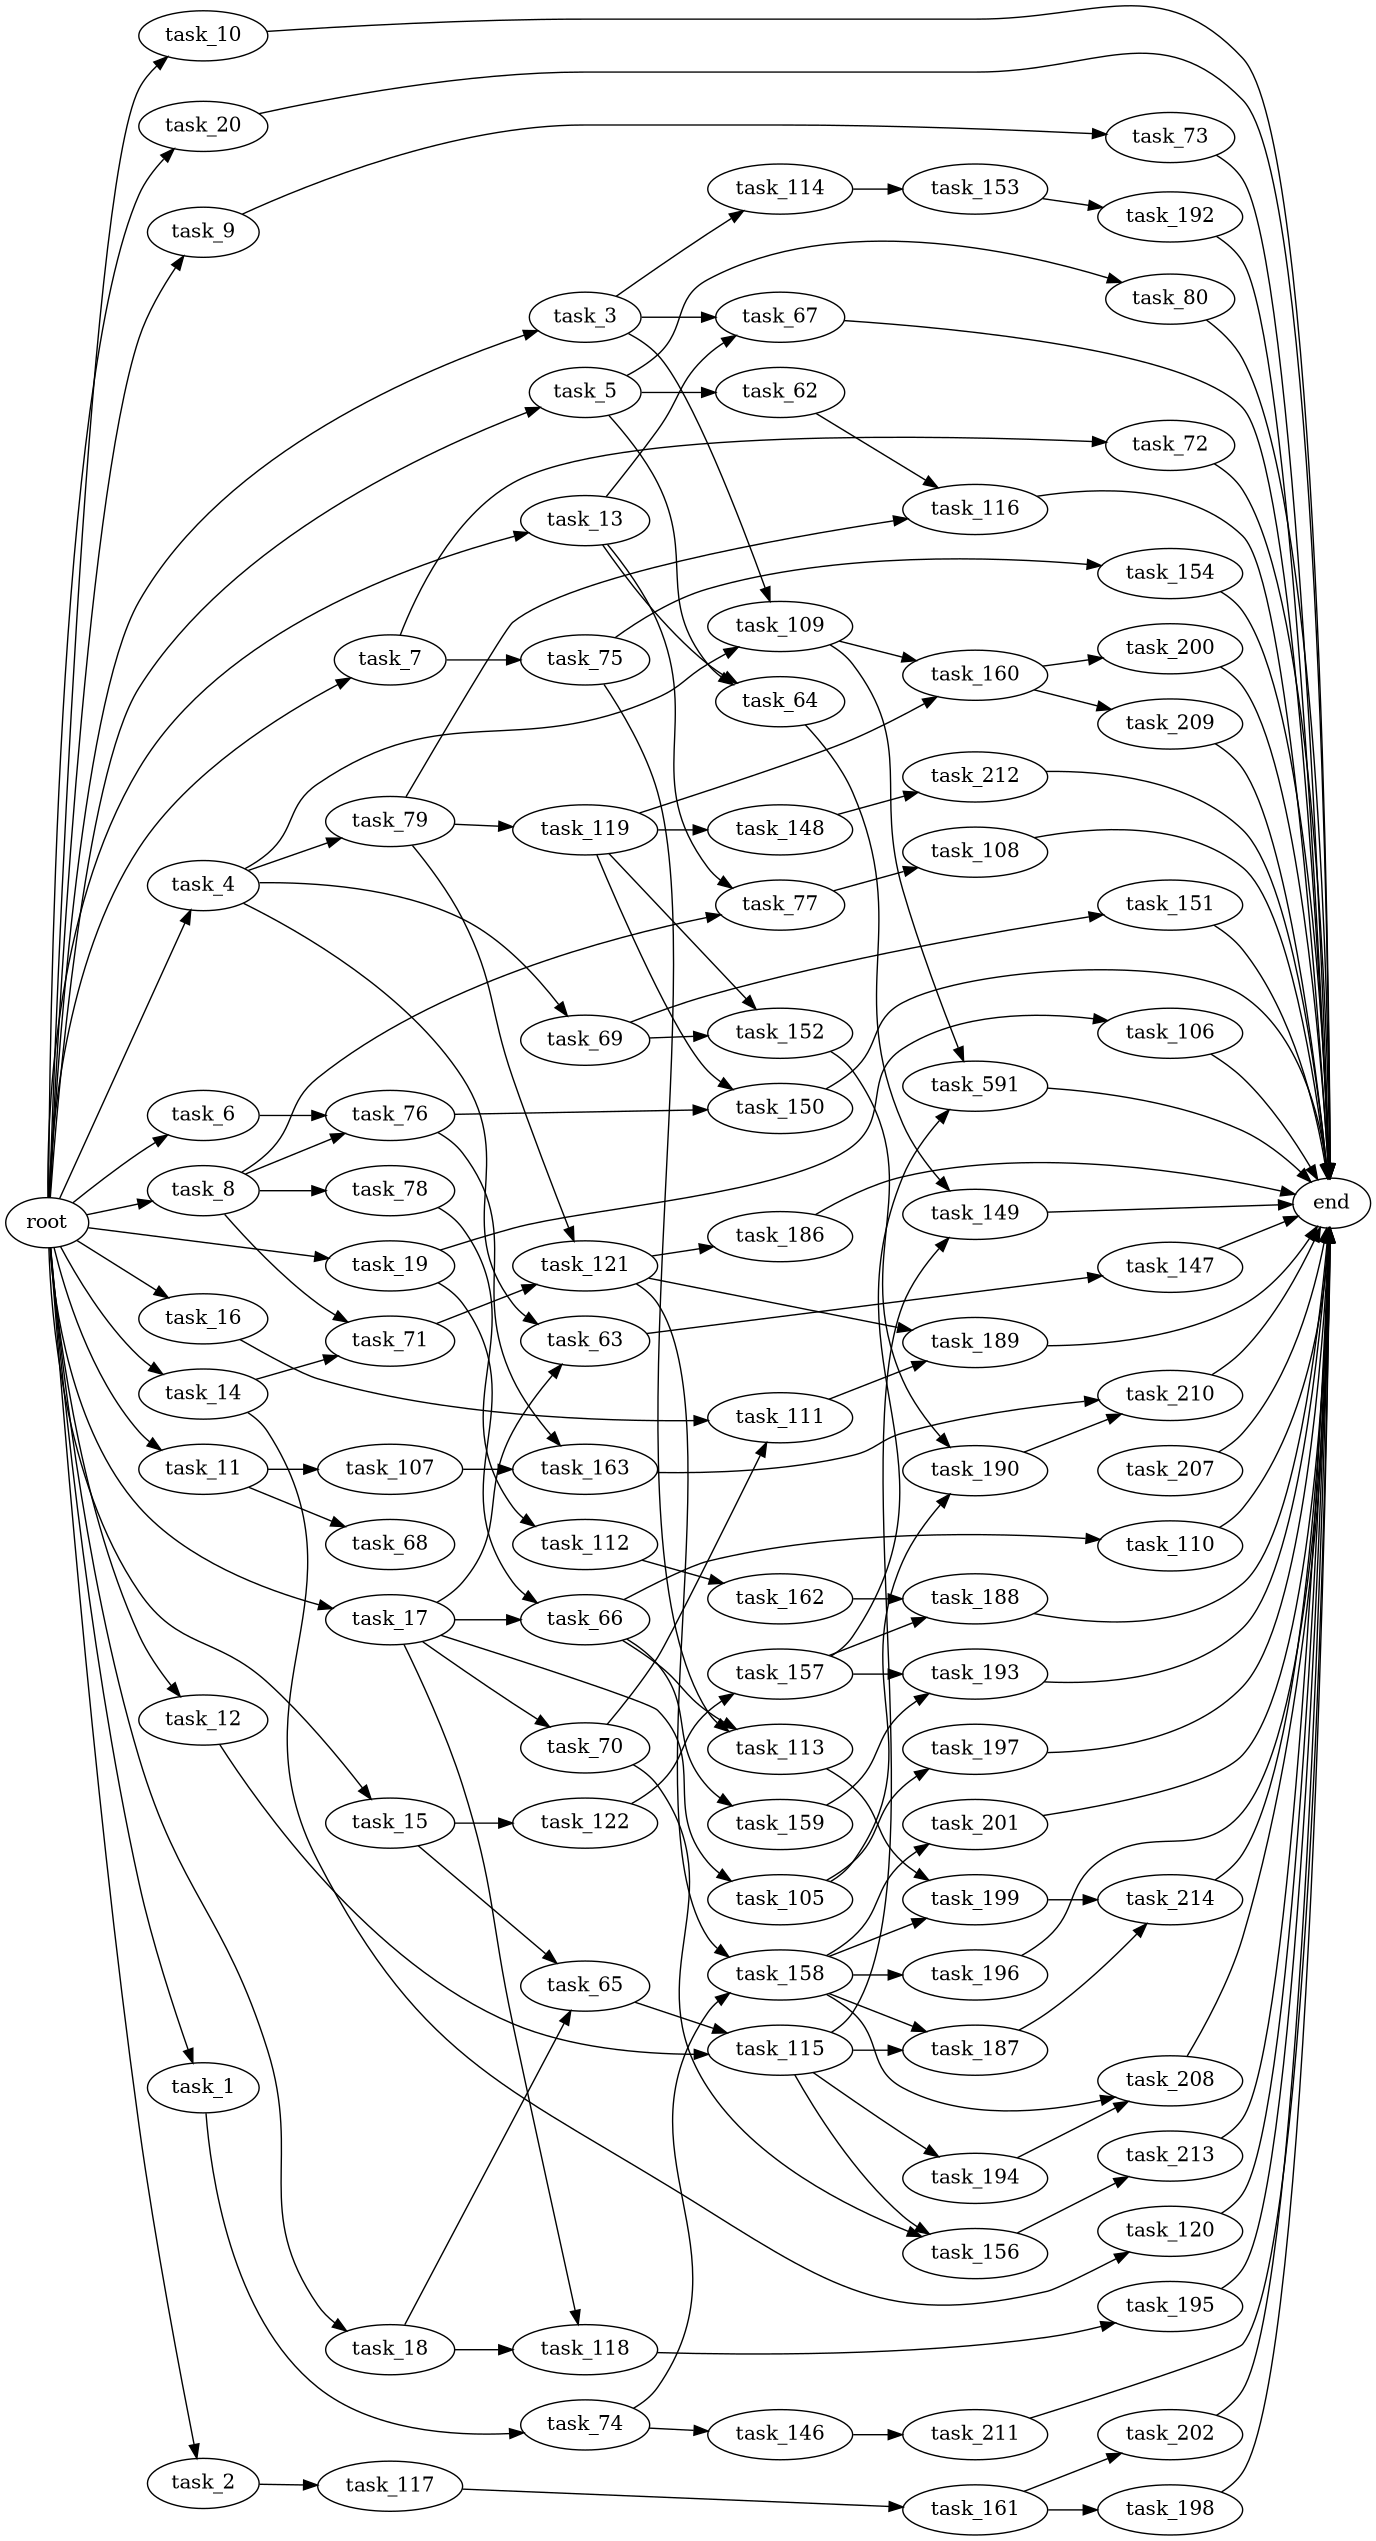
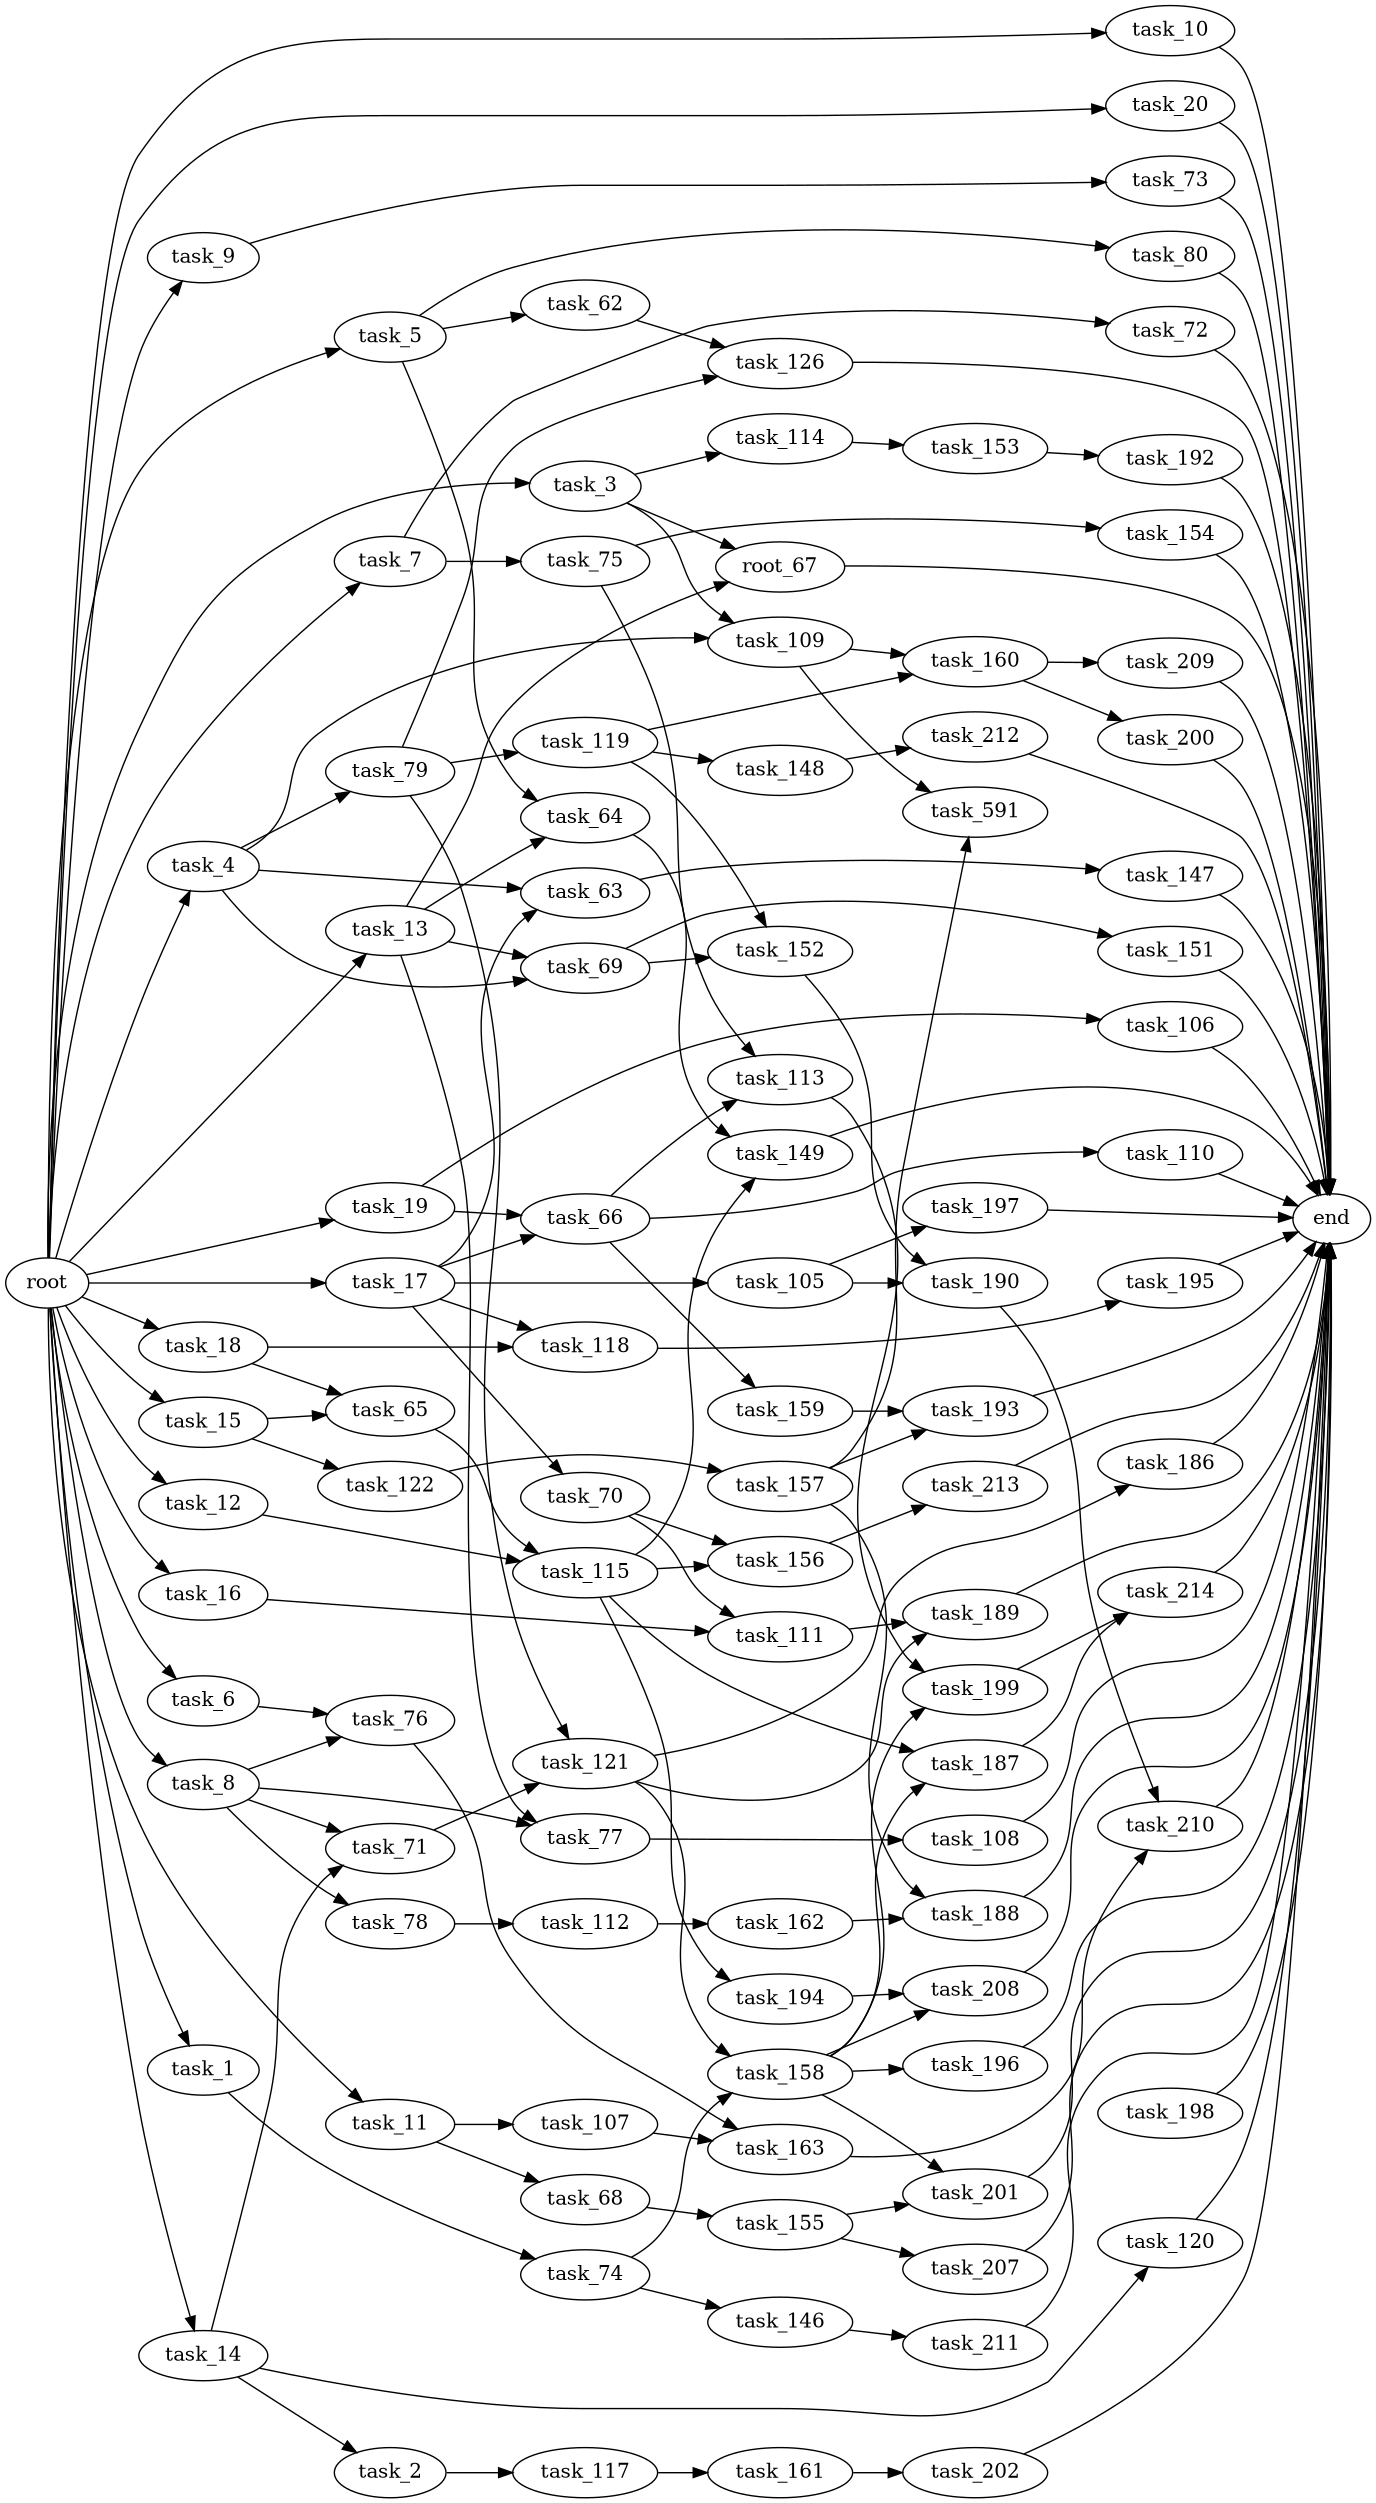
(780, 317) -> (780, 567)
(975, 509) -> (780, 364)
none -> (486, 949)
(780, 1108) -> none
(1182, 1109) -> none
(105, 1848) -> (291, 2411)
none -> (780, 2225)
(1066, 2510) -> none
